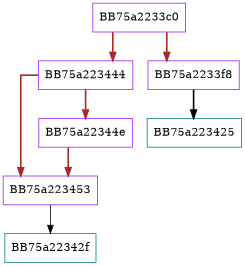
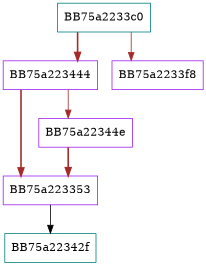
(139, 18) -> (104, 18)
(167, 42) -> (131, 42)
(86, 100) -> (68, 100)
(194, 133) -> none
(50, 190) -> (50, 190)
